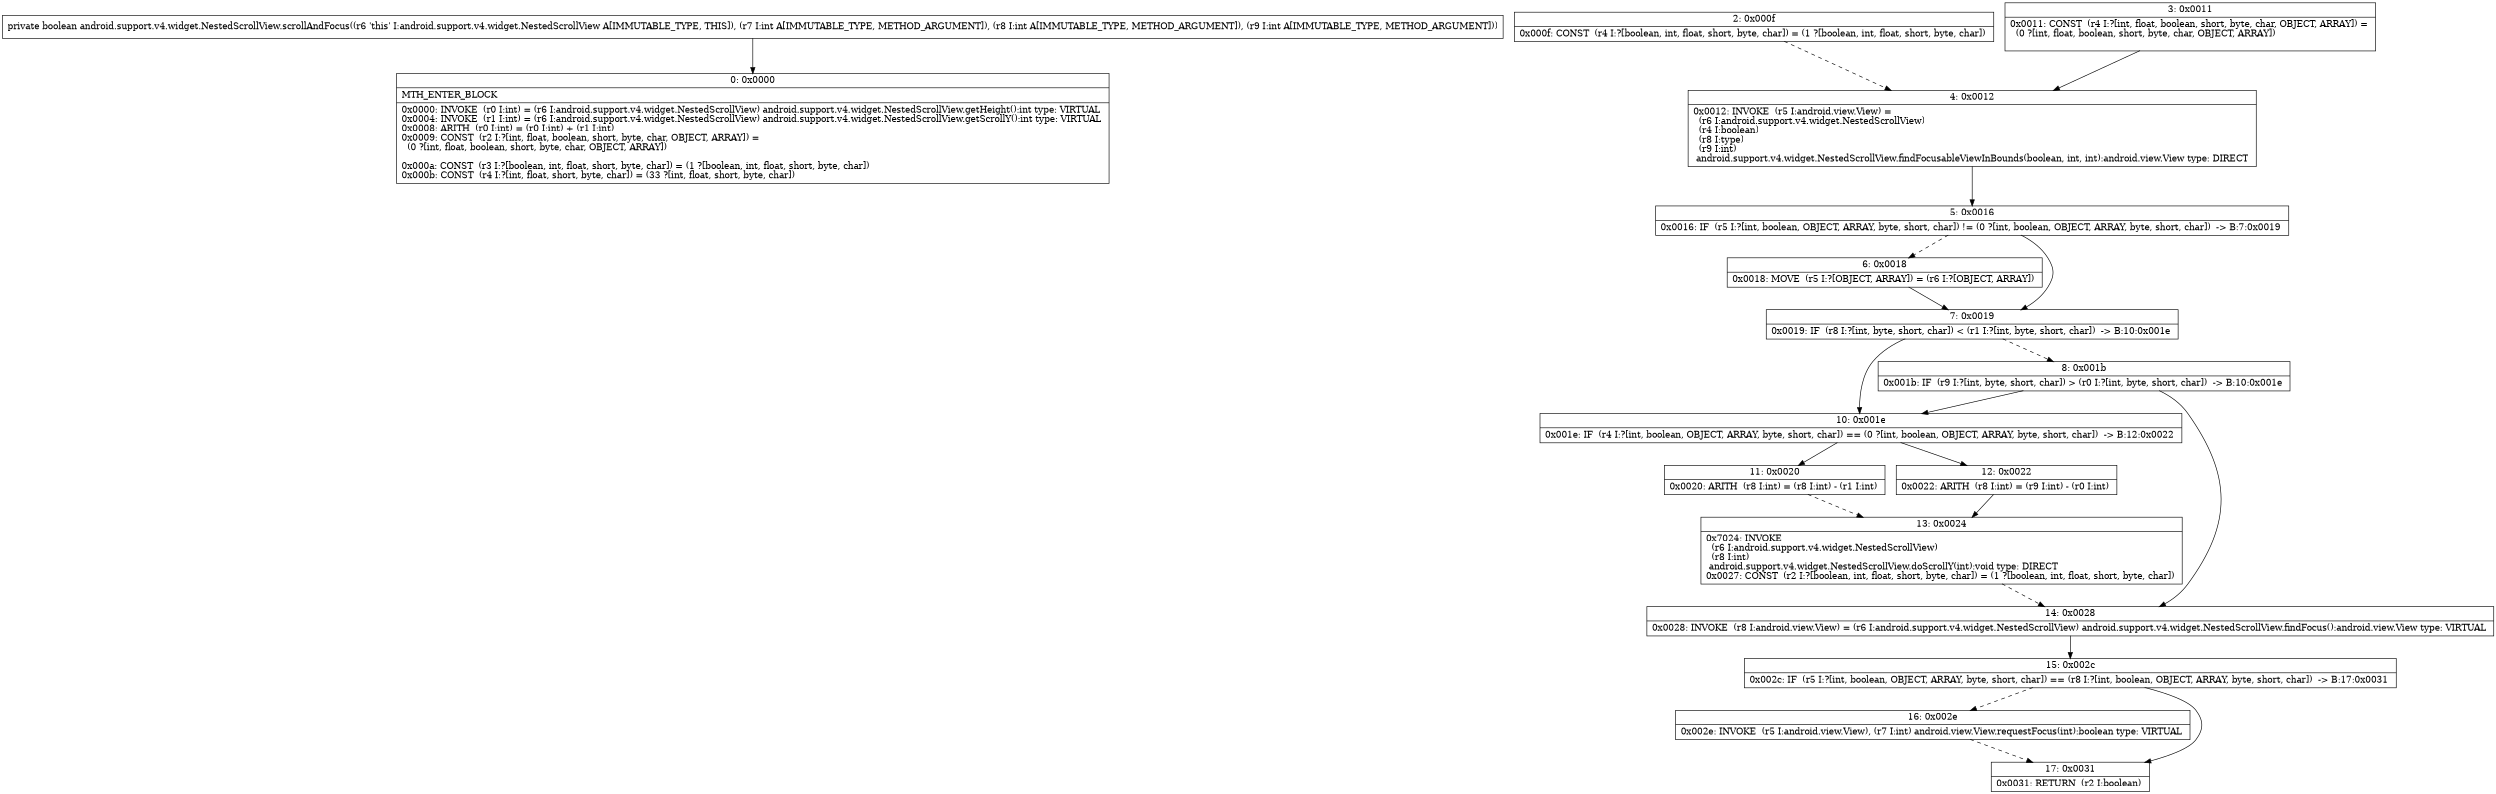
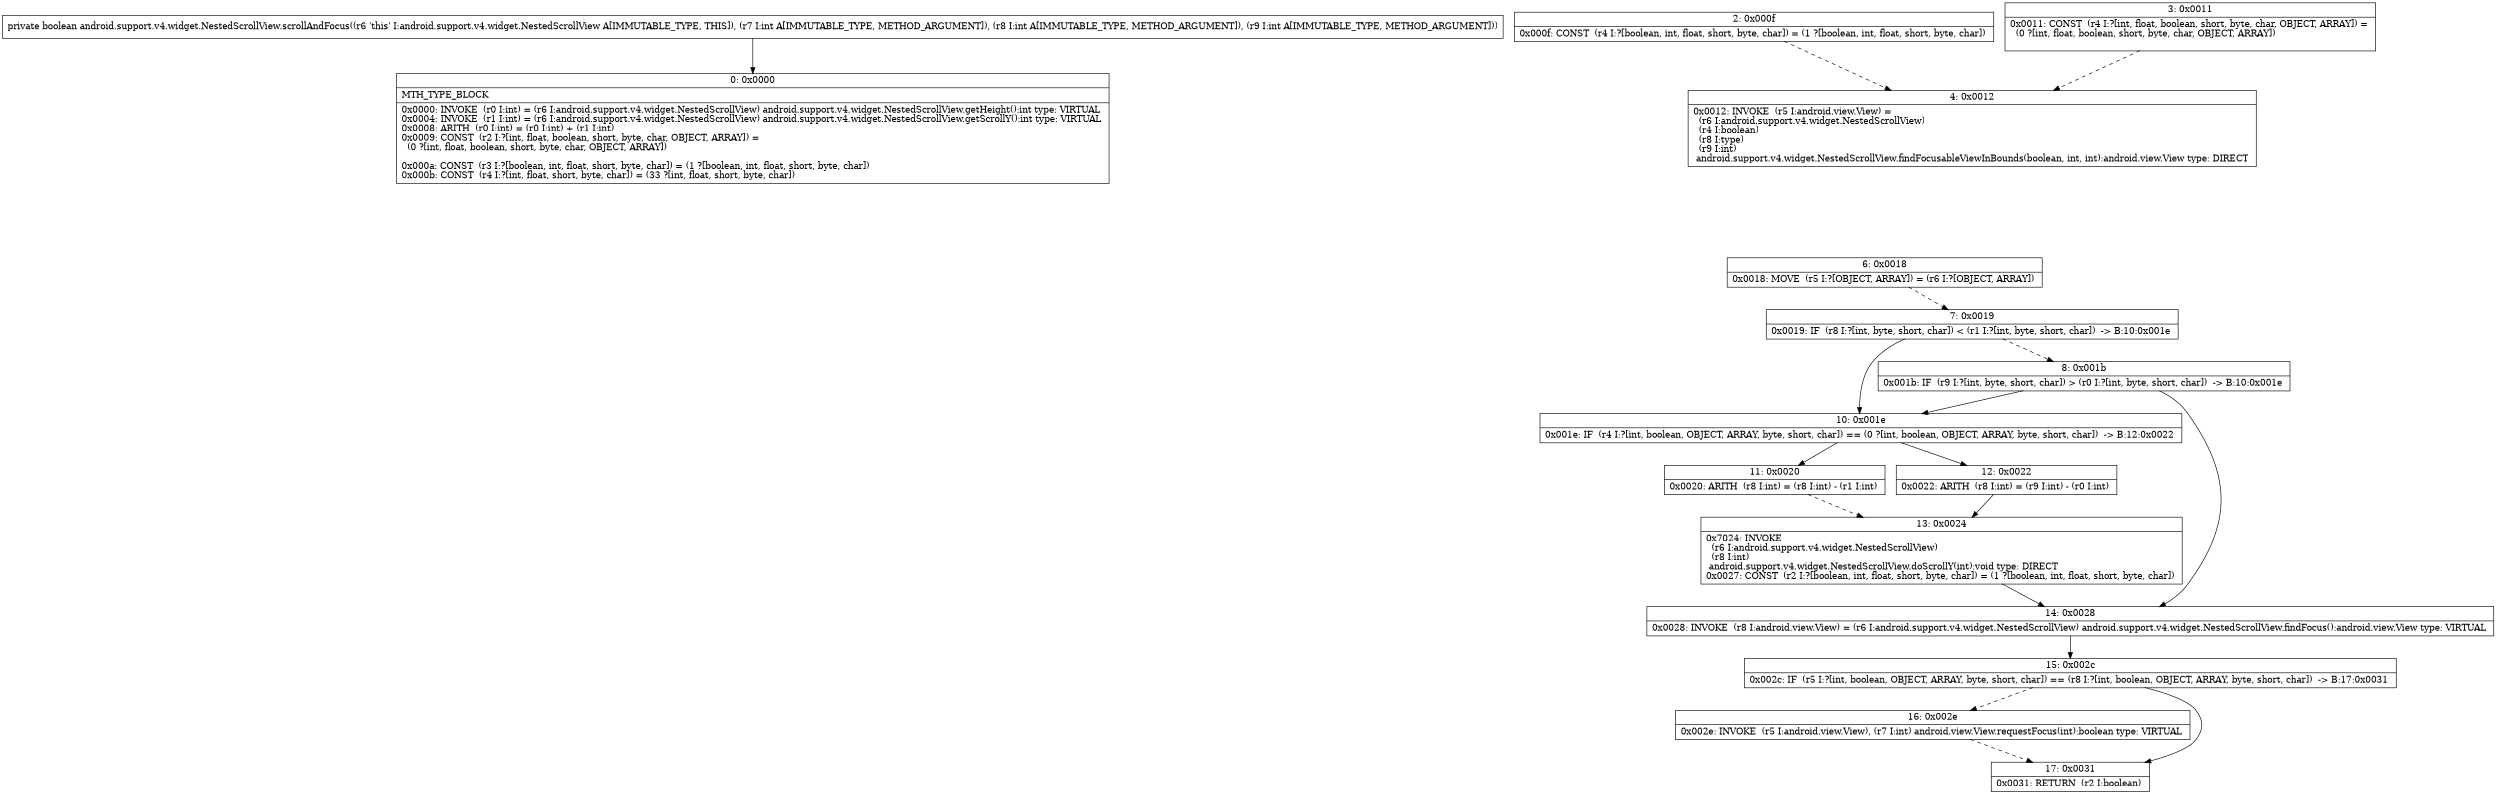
(2100, 69) -> (2100, 69)
(450, 95) -> (445, 95)
(1972, 221) -> none
(1926, 297) -> (1926, 297)
(2020, 594) -> (2020, 594)
